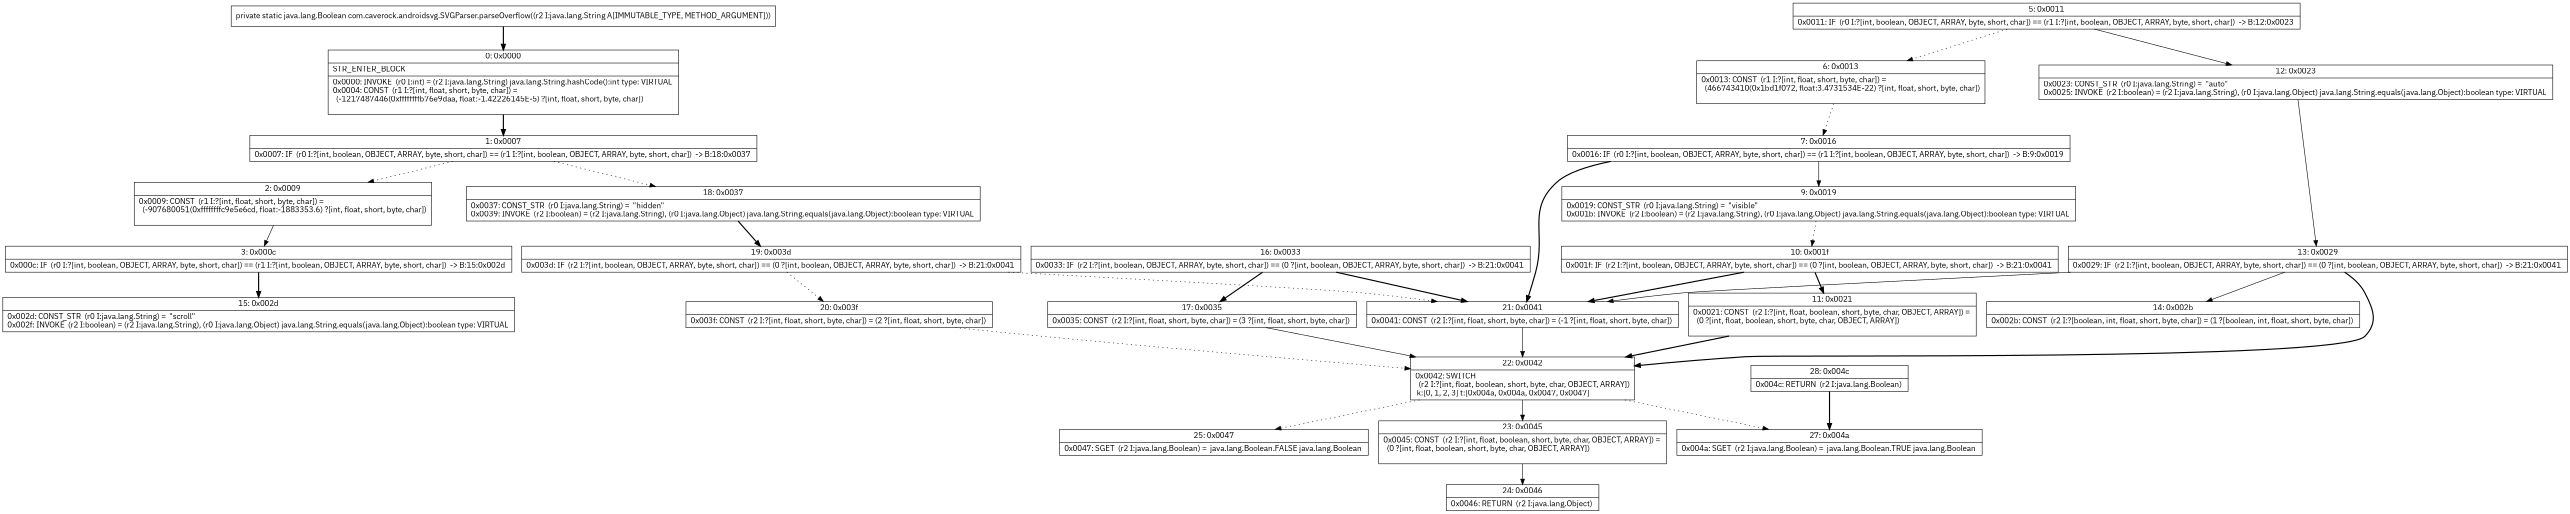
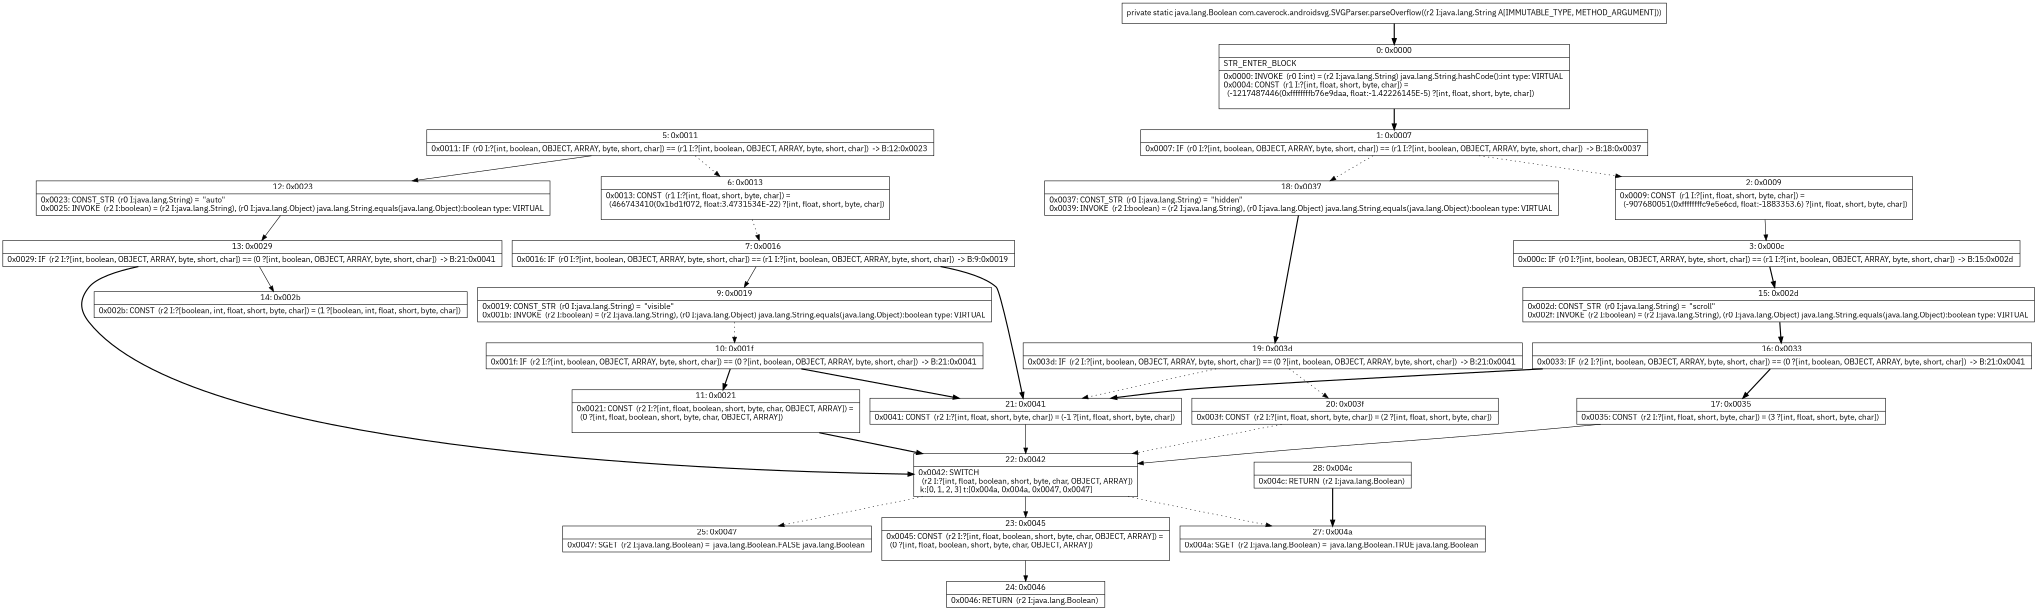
(1842, 284) -> none
none -> (1780, 330)
(1523, 504) -> (1026, 601)
